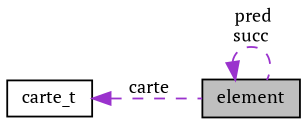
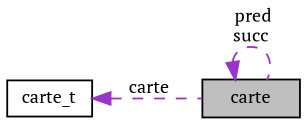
(251, 98) -> (251, 98)
